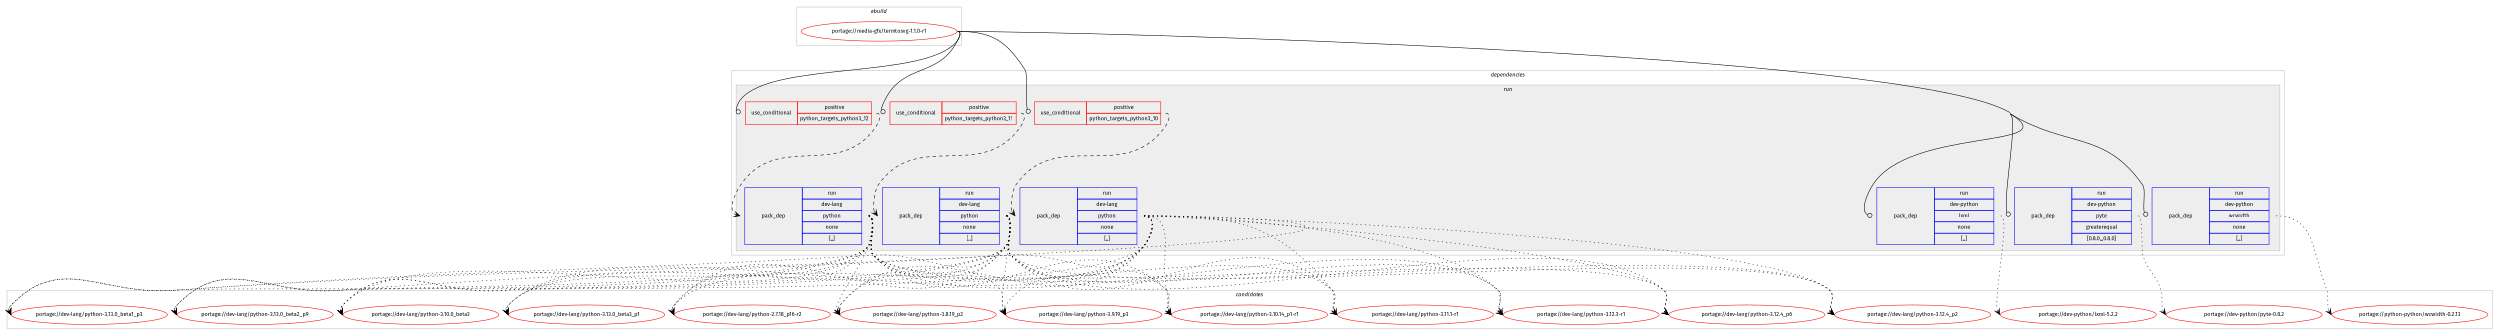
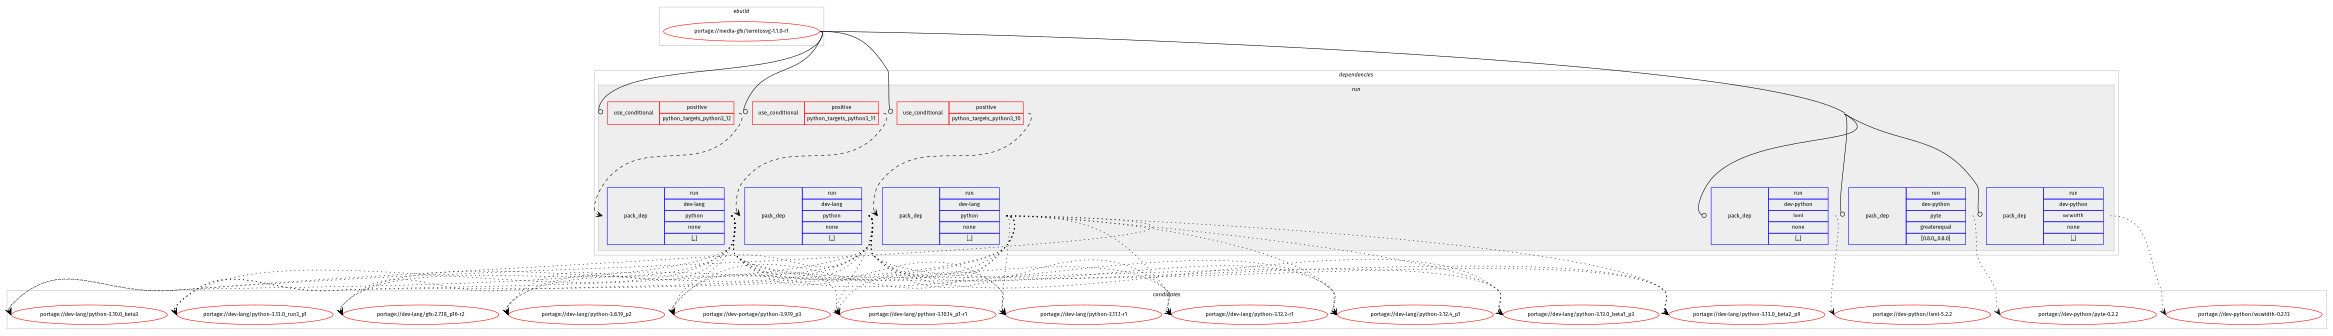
(587, 315) -> (255, 315)
(752, 315) -> (421, 315)
(1084, 315) -> (752, 315)
(1747, 315) -> (1415, 315)
(1913, 315) -> none
(2244, 315) -> (2078, 315)
(2410, 315) -> (2244, 315)
